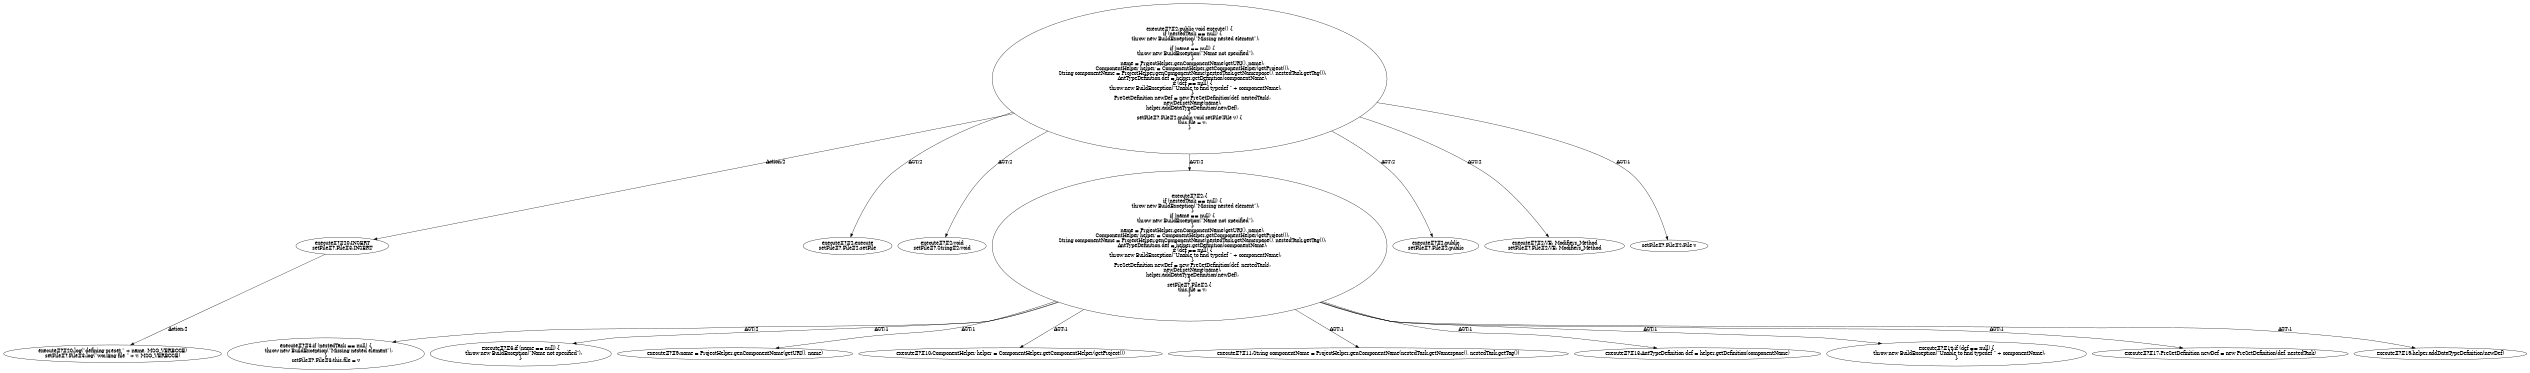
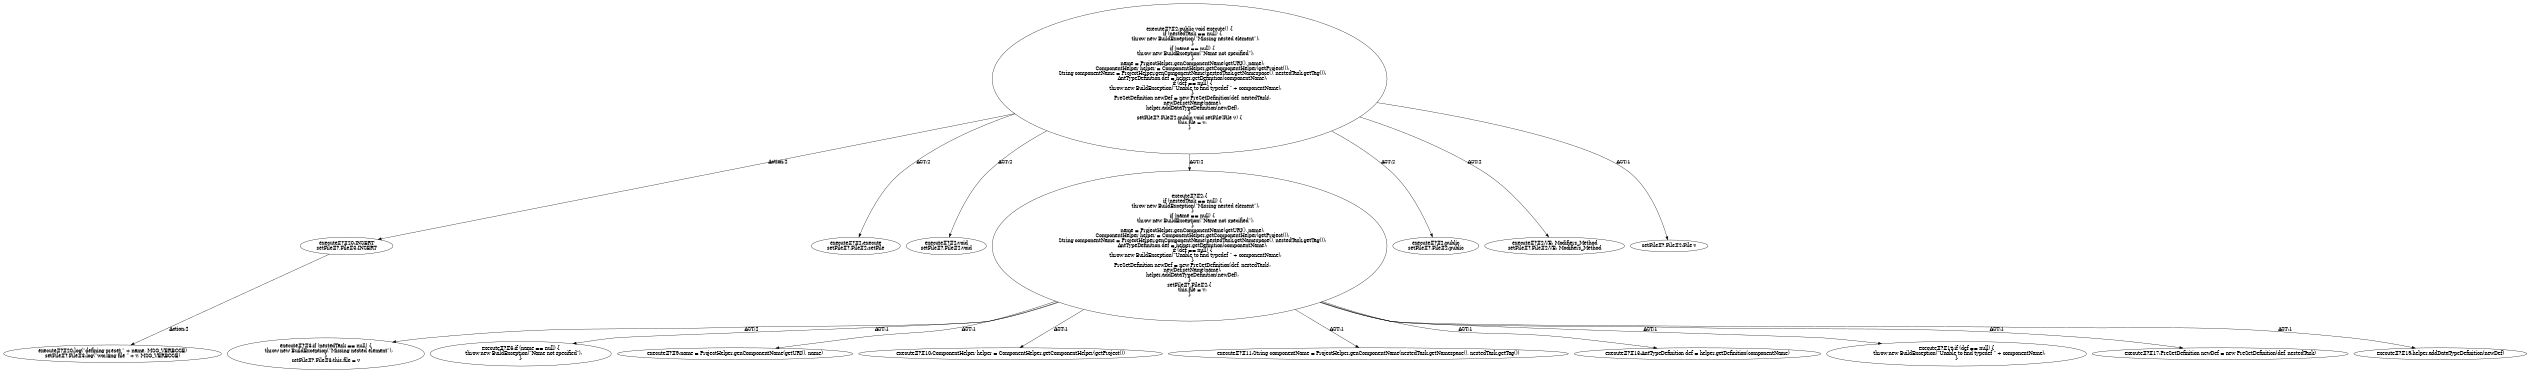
(942, 246) -> (946, 246)
